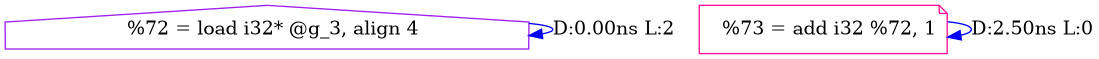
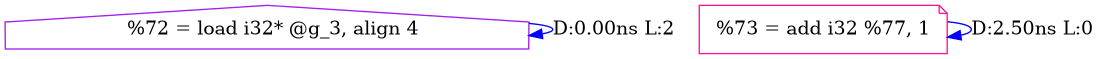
(823, 29) -> (823, 29)
